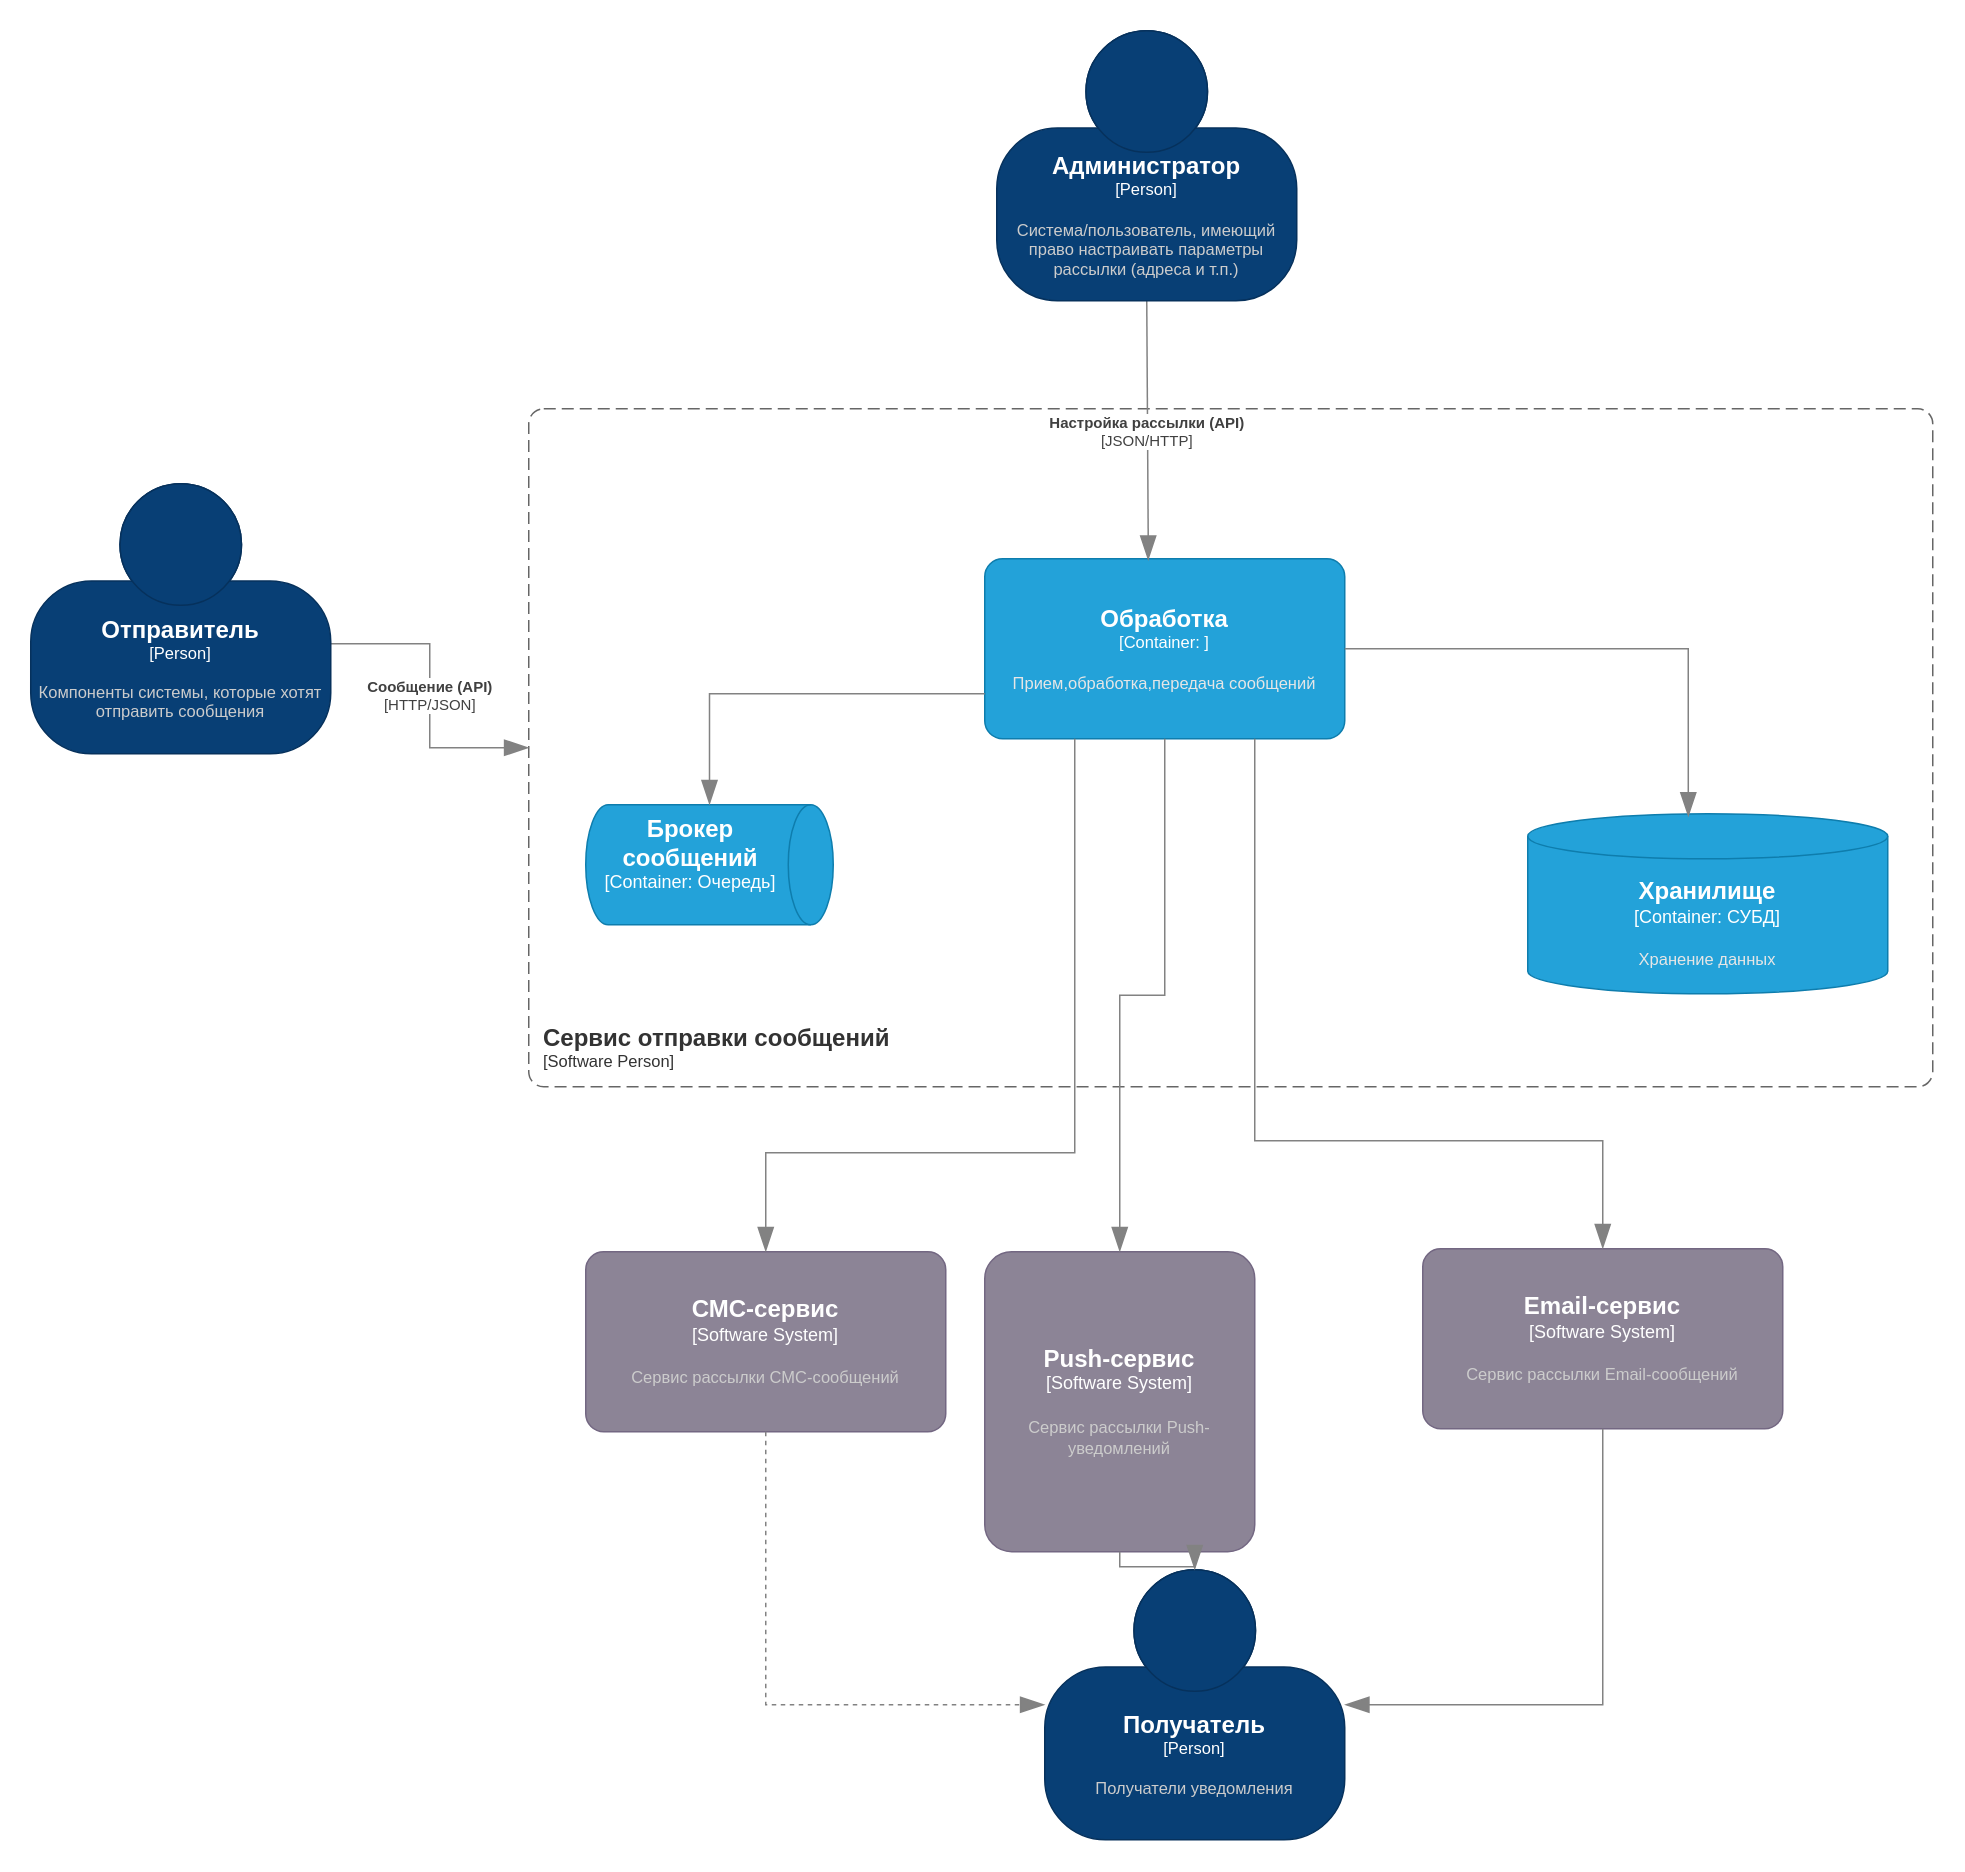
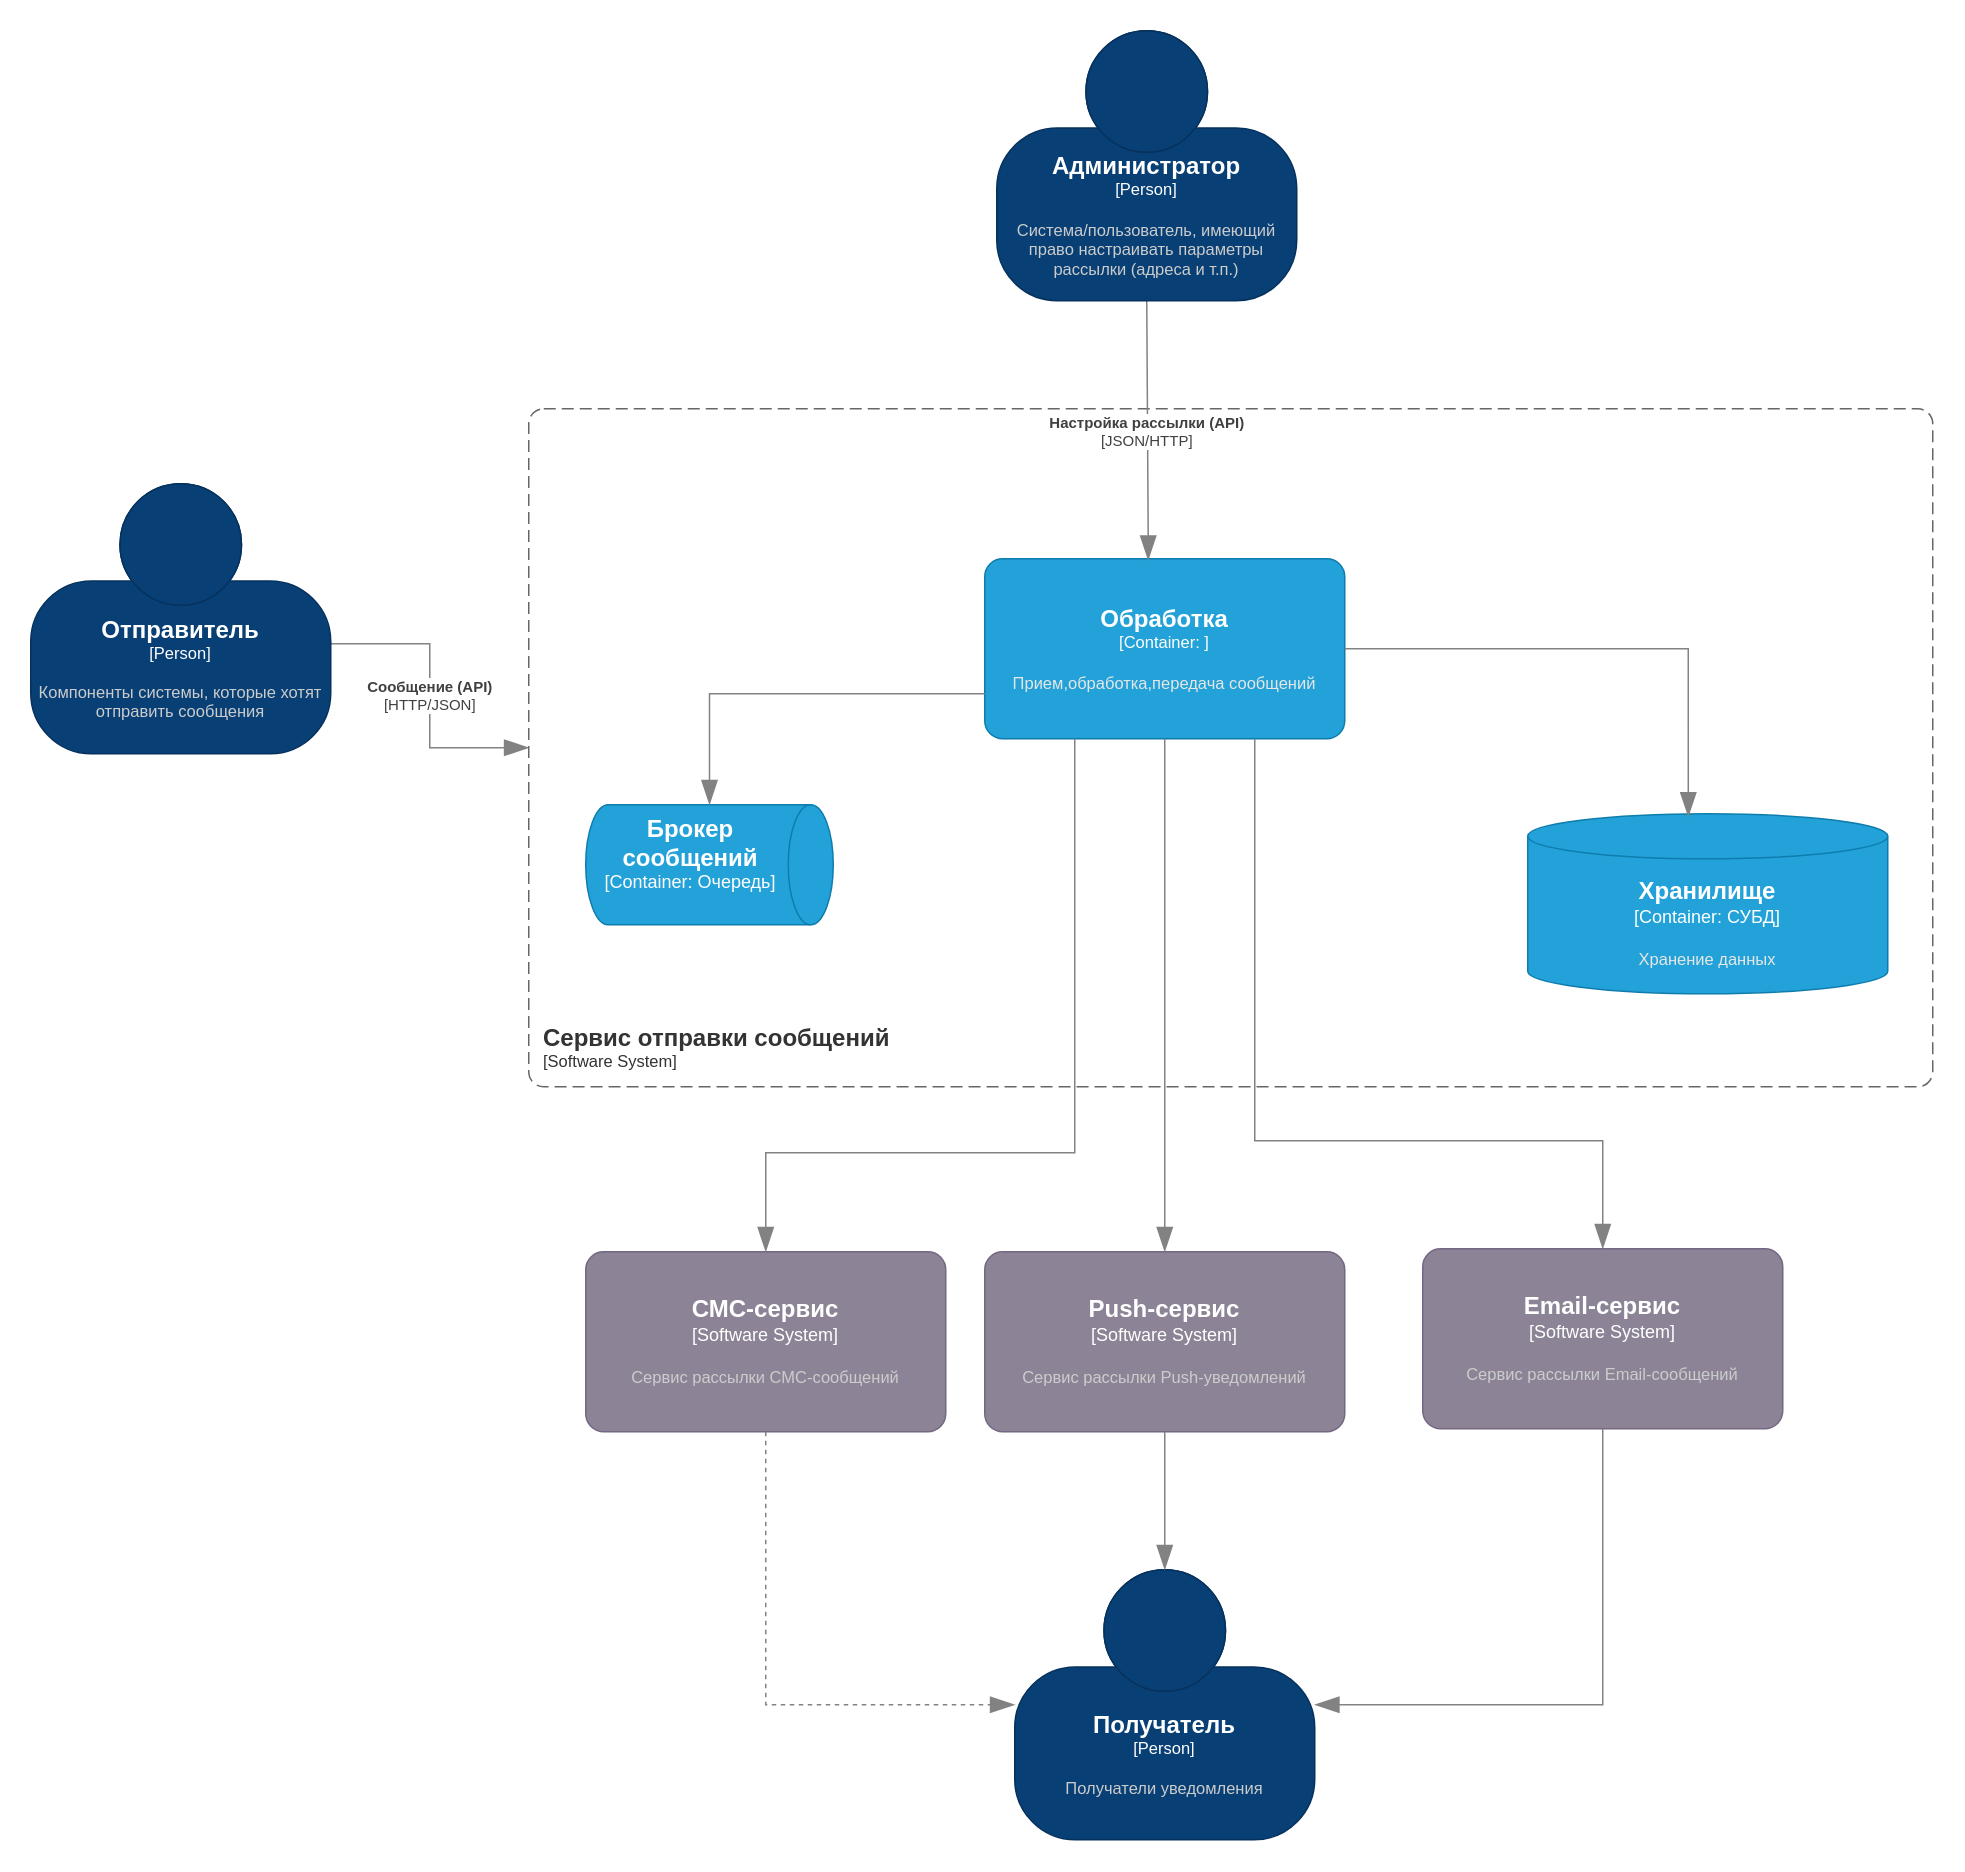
(655, 1050) -> (655, 1050)
(1120, 1402) -> (1165, 1342)
(1195, 1705) -> (1165, 1705)
